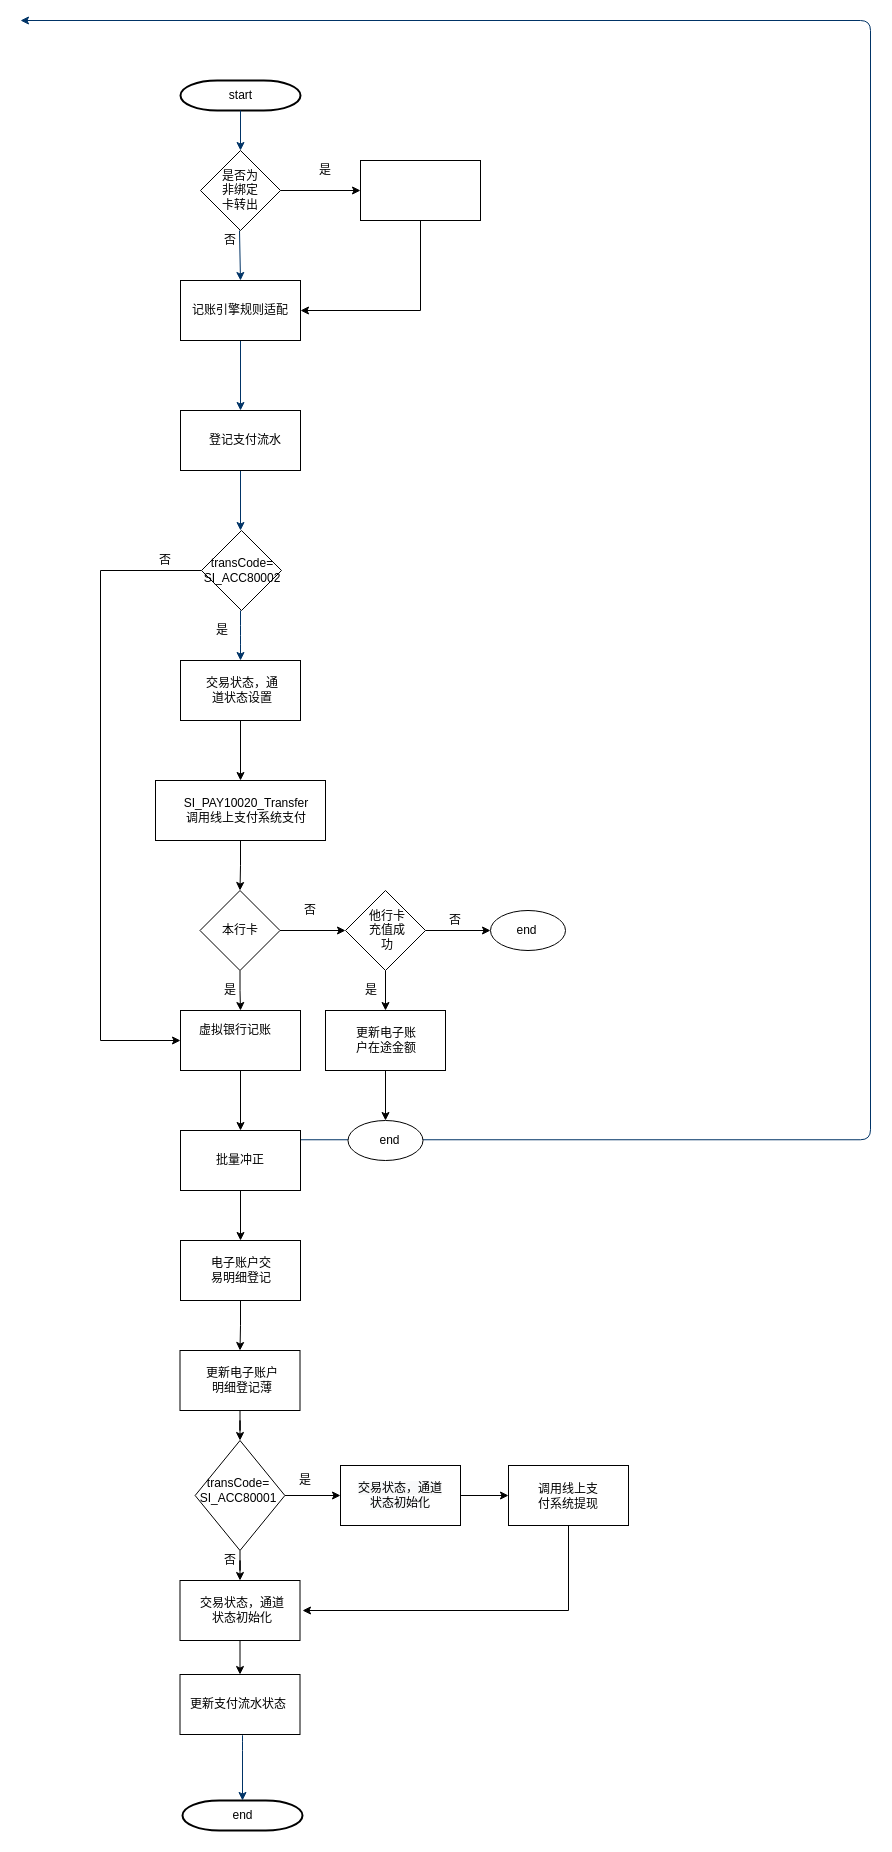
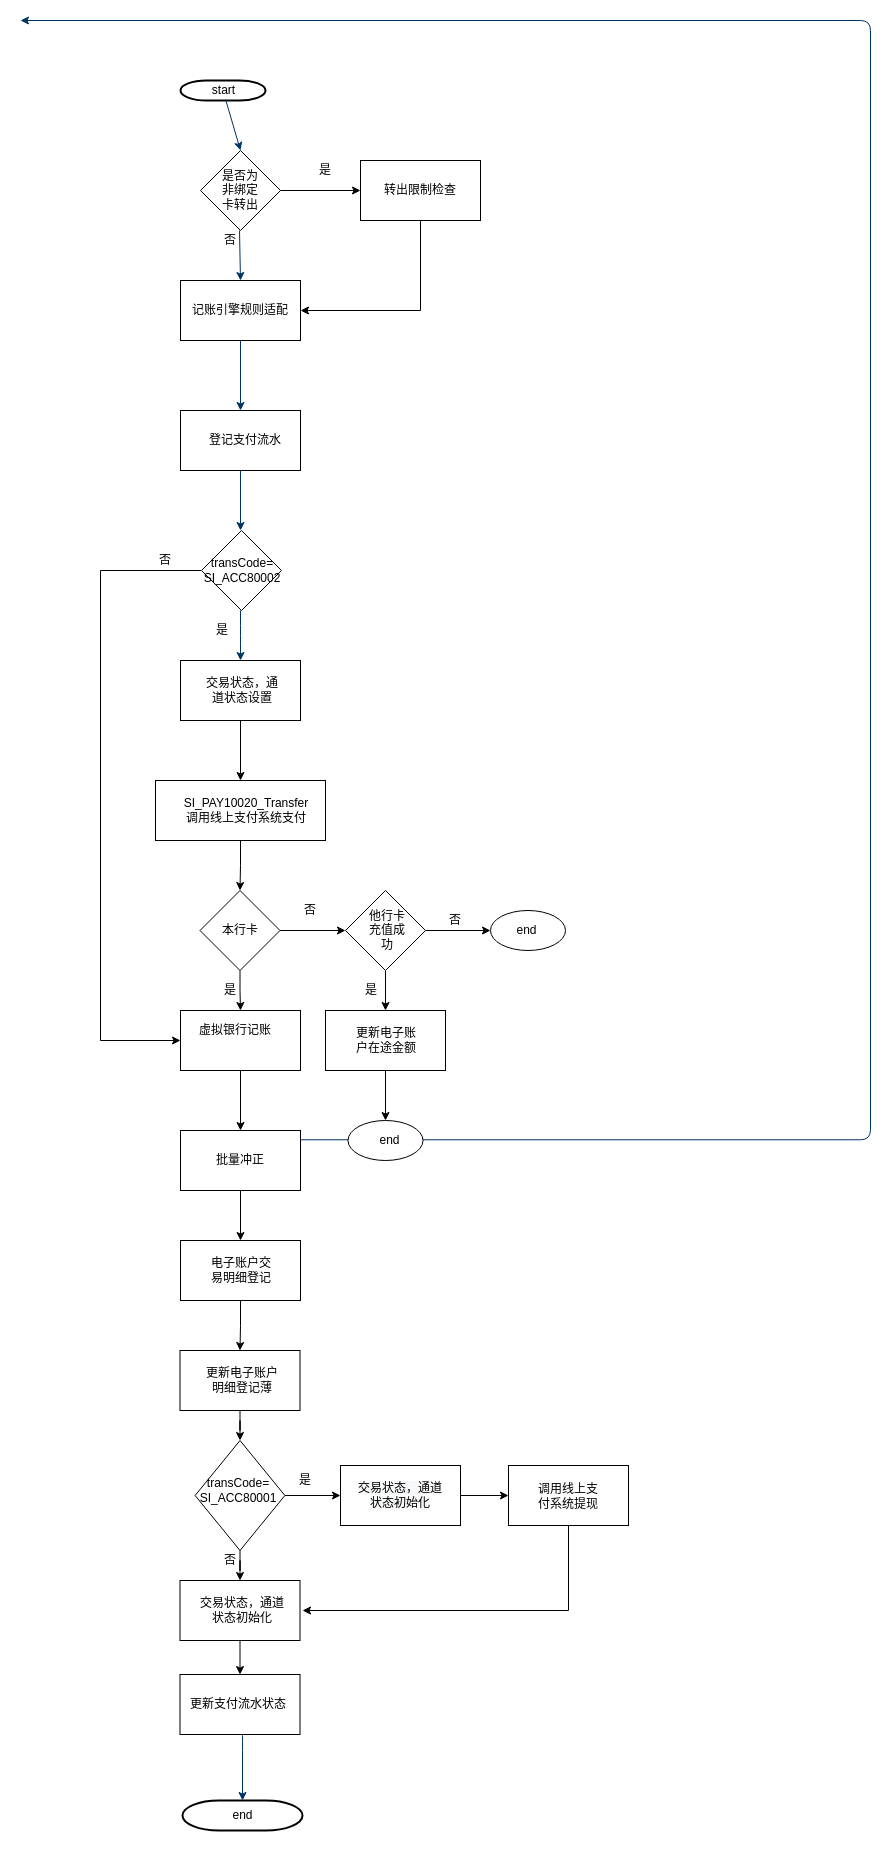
(241, 96) -> (223, 91)
none -> (421, 191)
